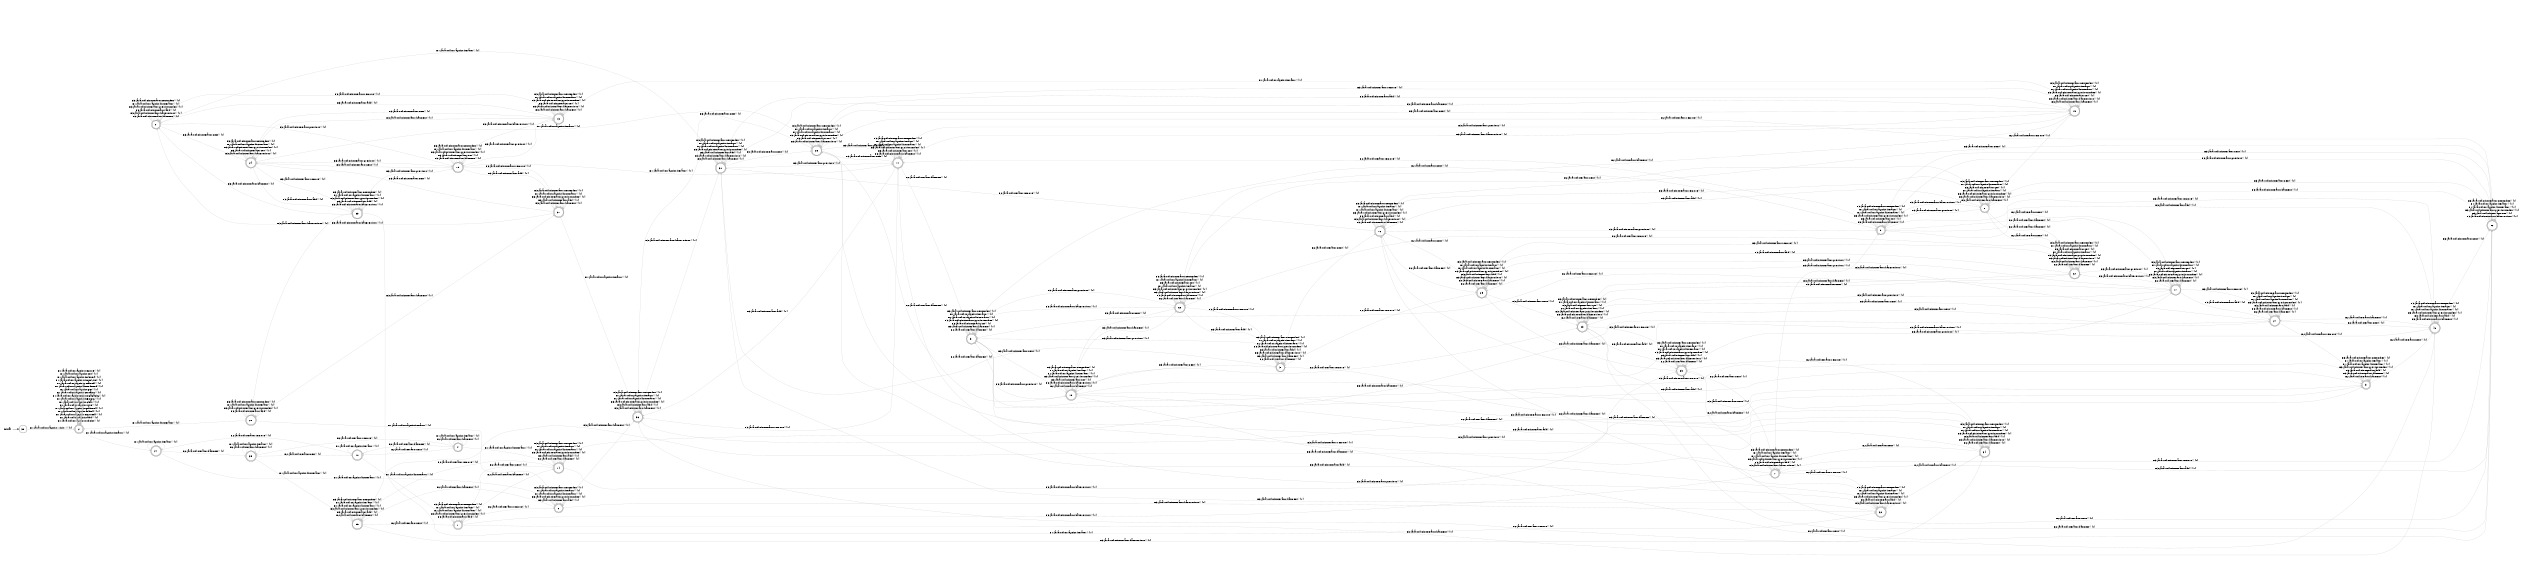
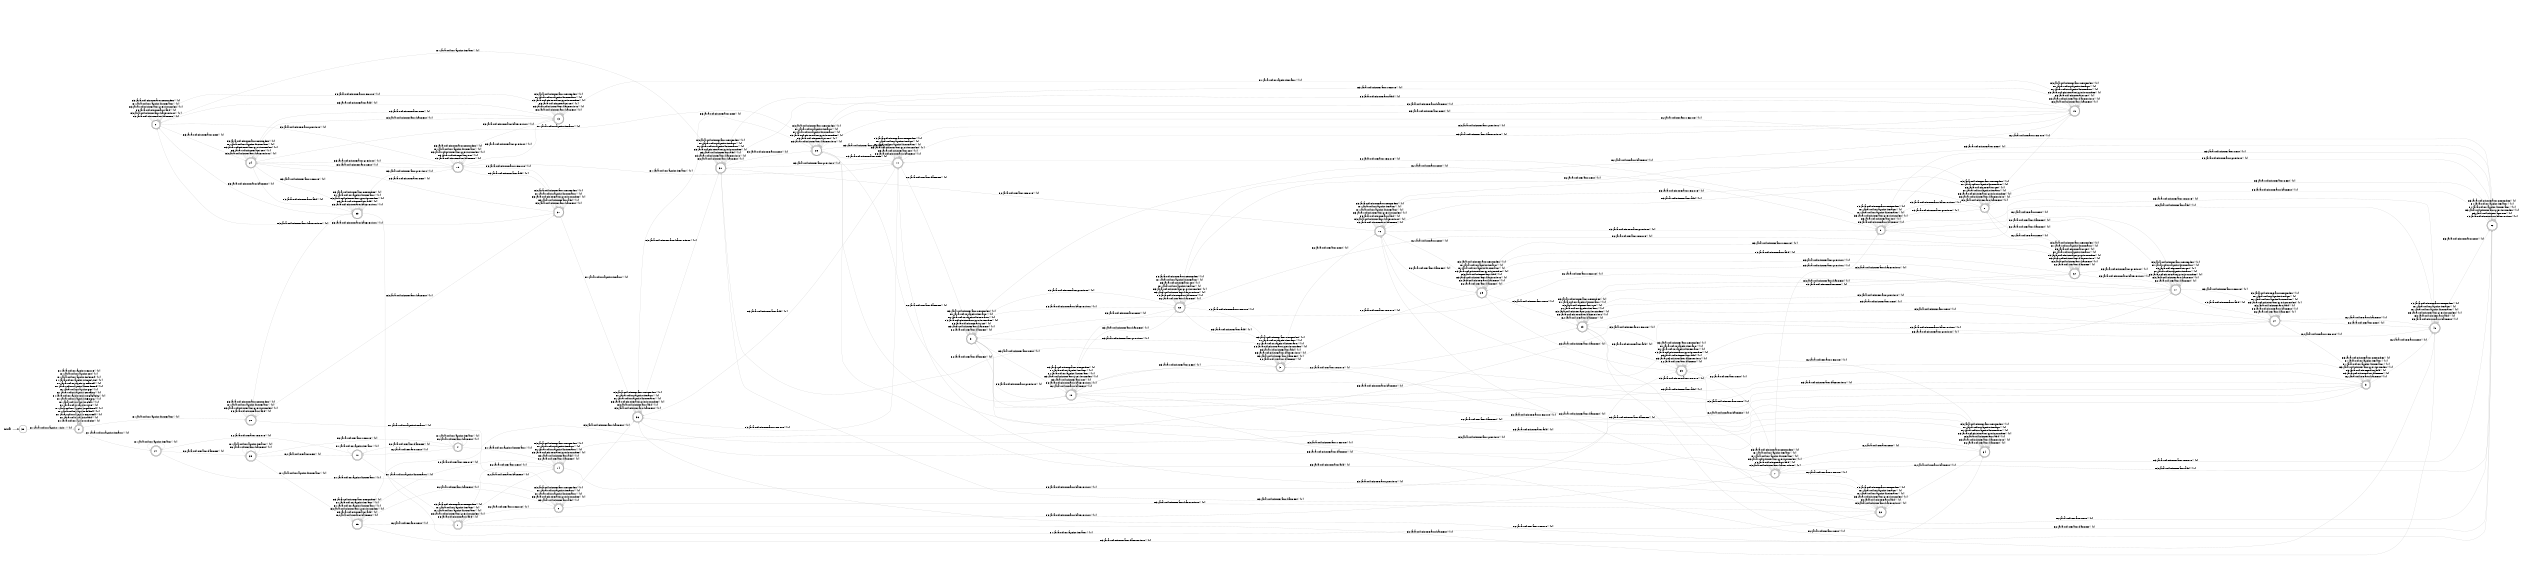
none -> (1822, 385)
(166, 425) -> (163, 419)
